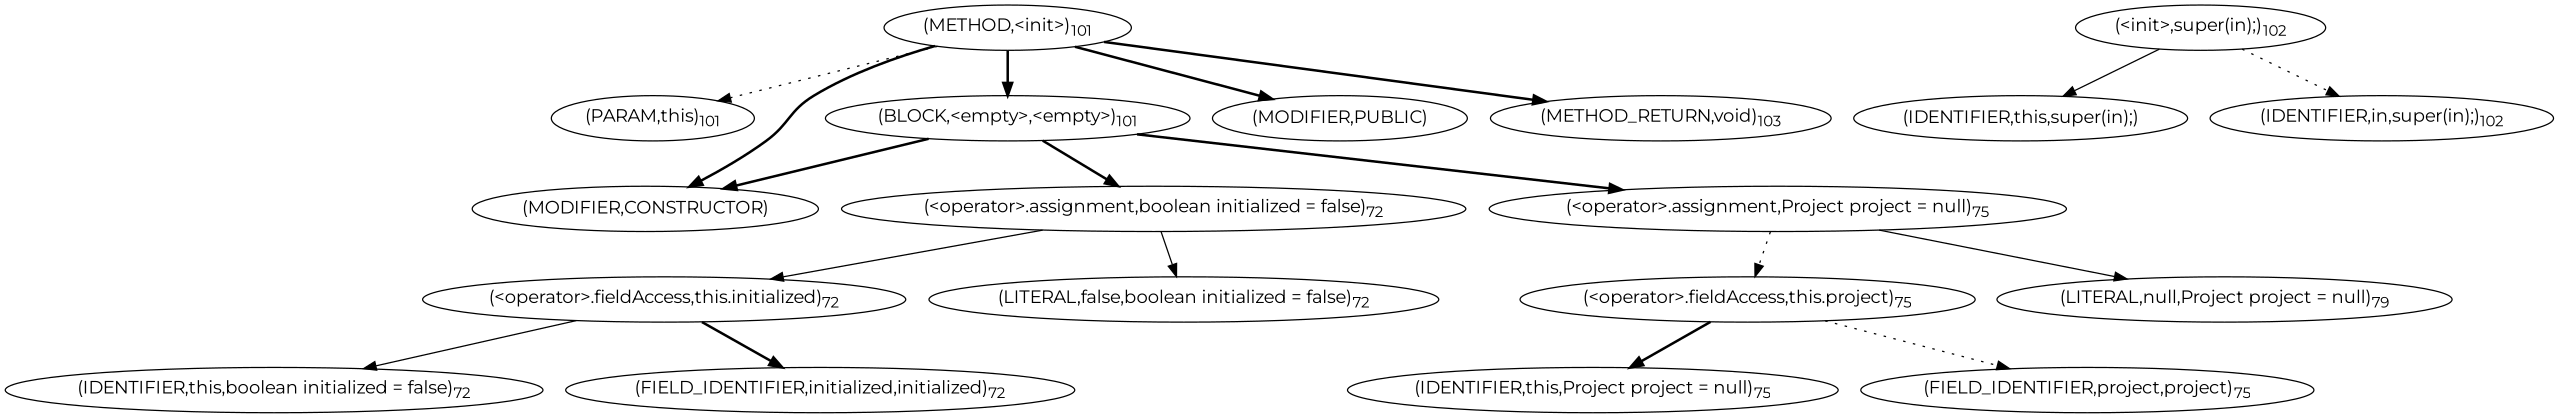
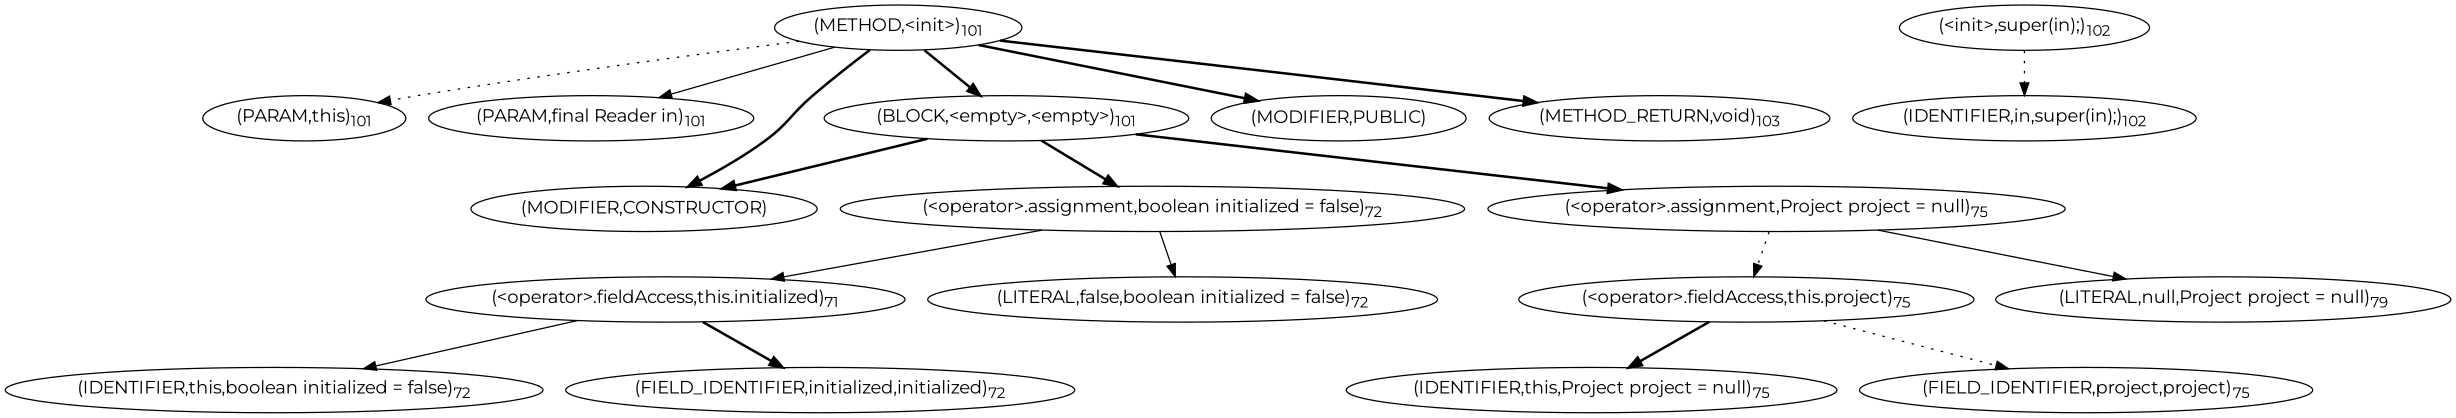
none -> (591, 118)
(2021, 118) -> none
(831, 298) -> (832, 298)
